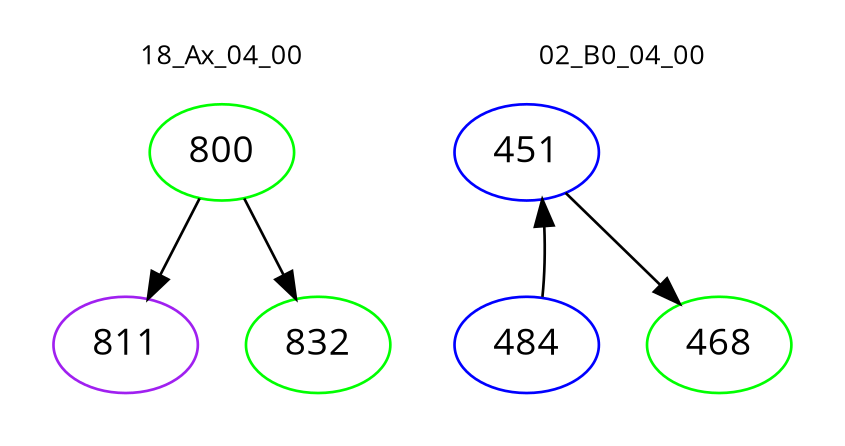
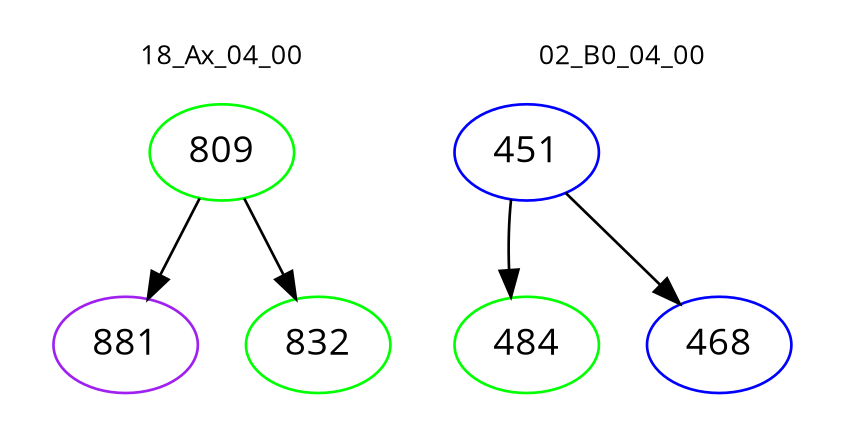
(222, 152) -> (222, 152)
(545, 262) -> (509, 235)
(126, 345) -> (126, 345)
(527, 345) -> (527, 345)
(719, 345) -> (719, 345)
